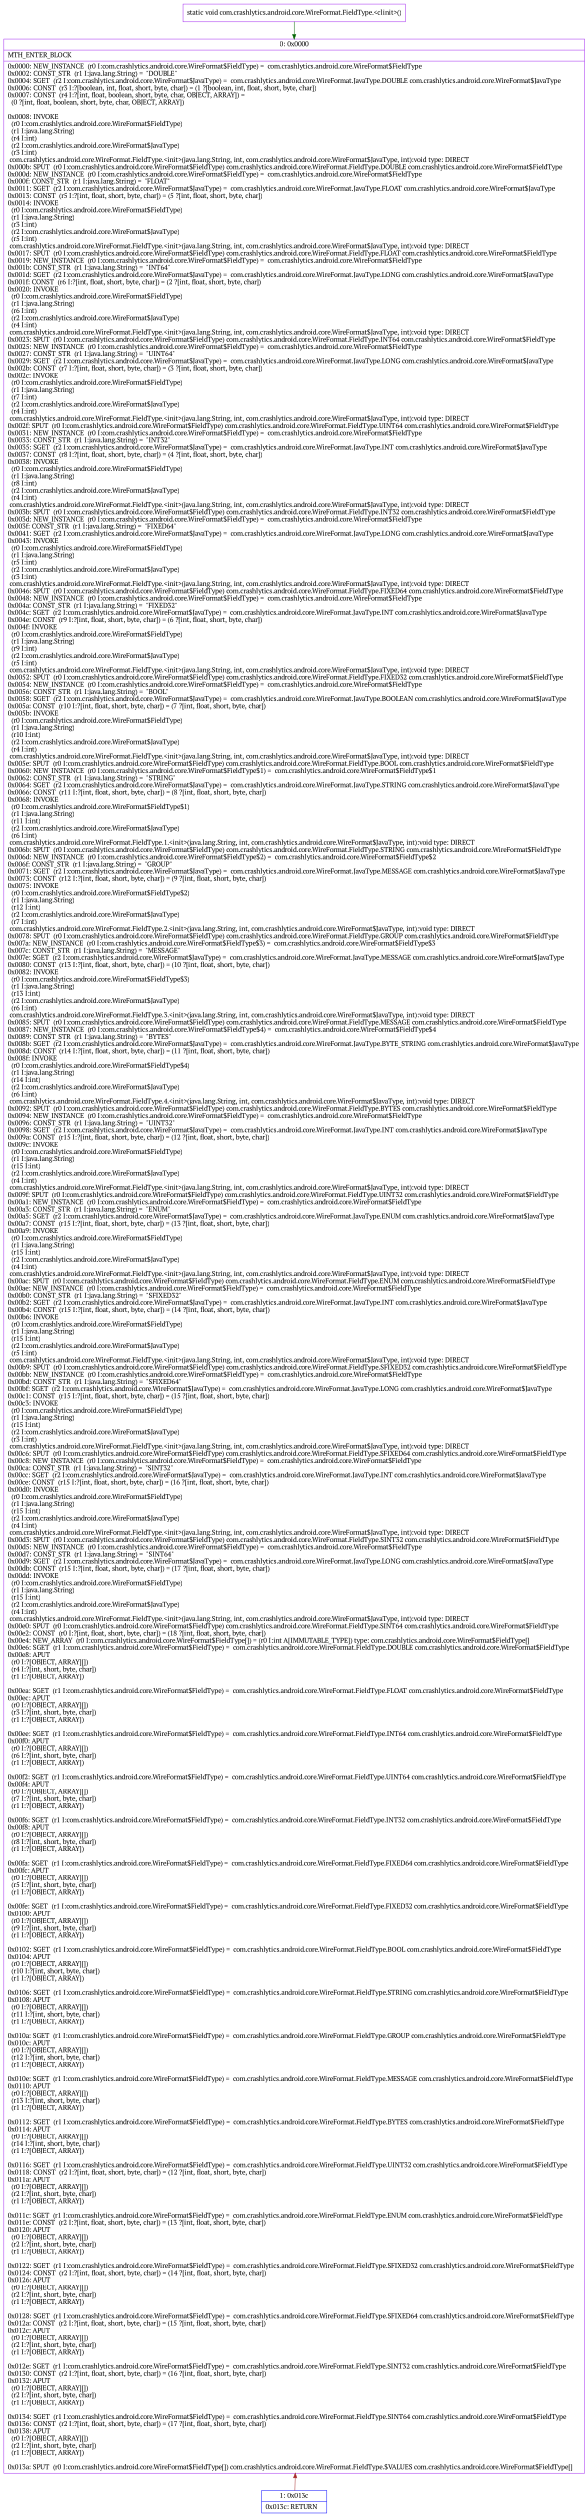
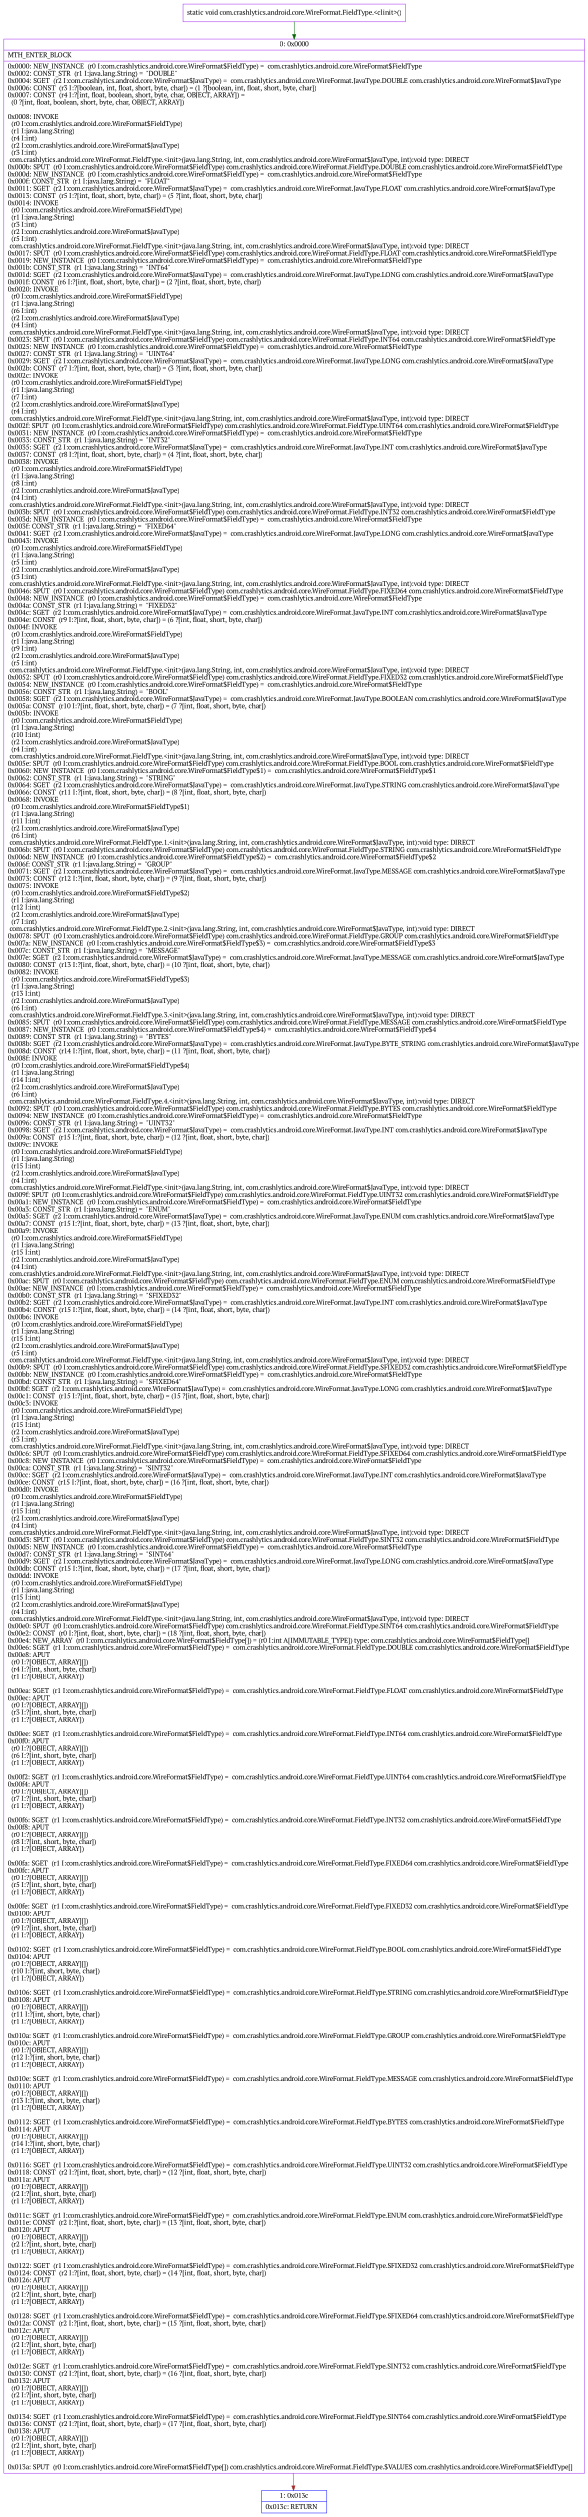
(295, 2484) -> (293, 2479)
